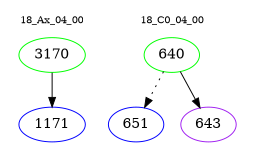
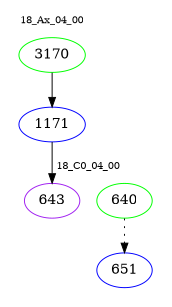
(188, 85) -> (52, 163)
